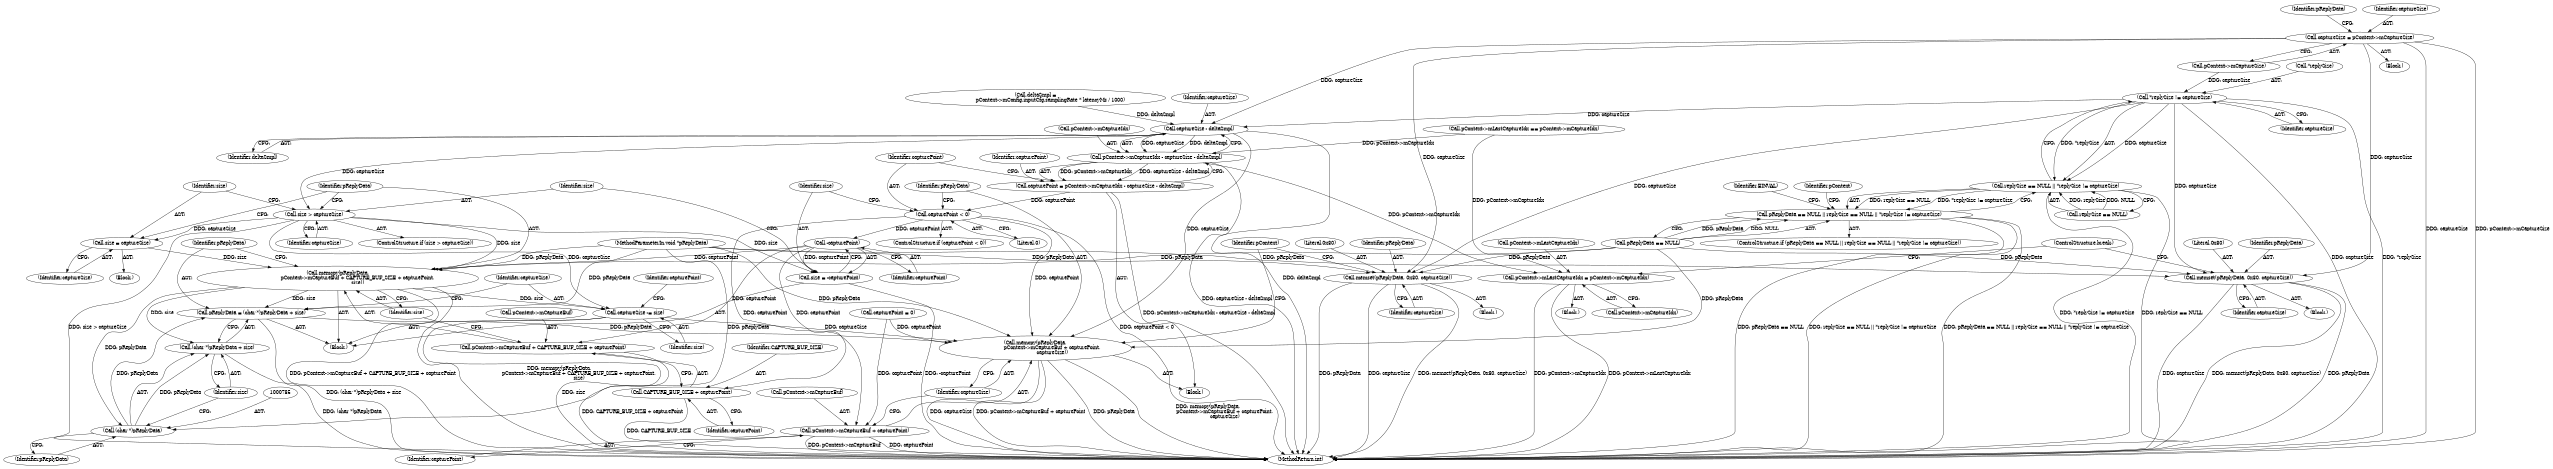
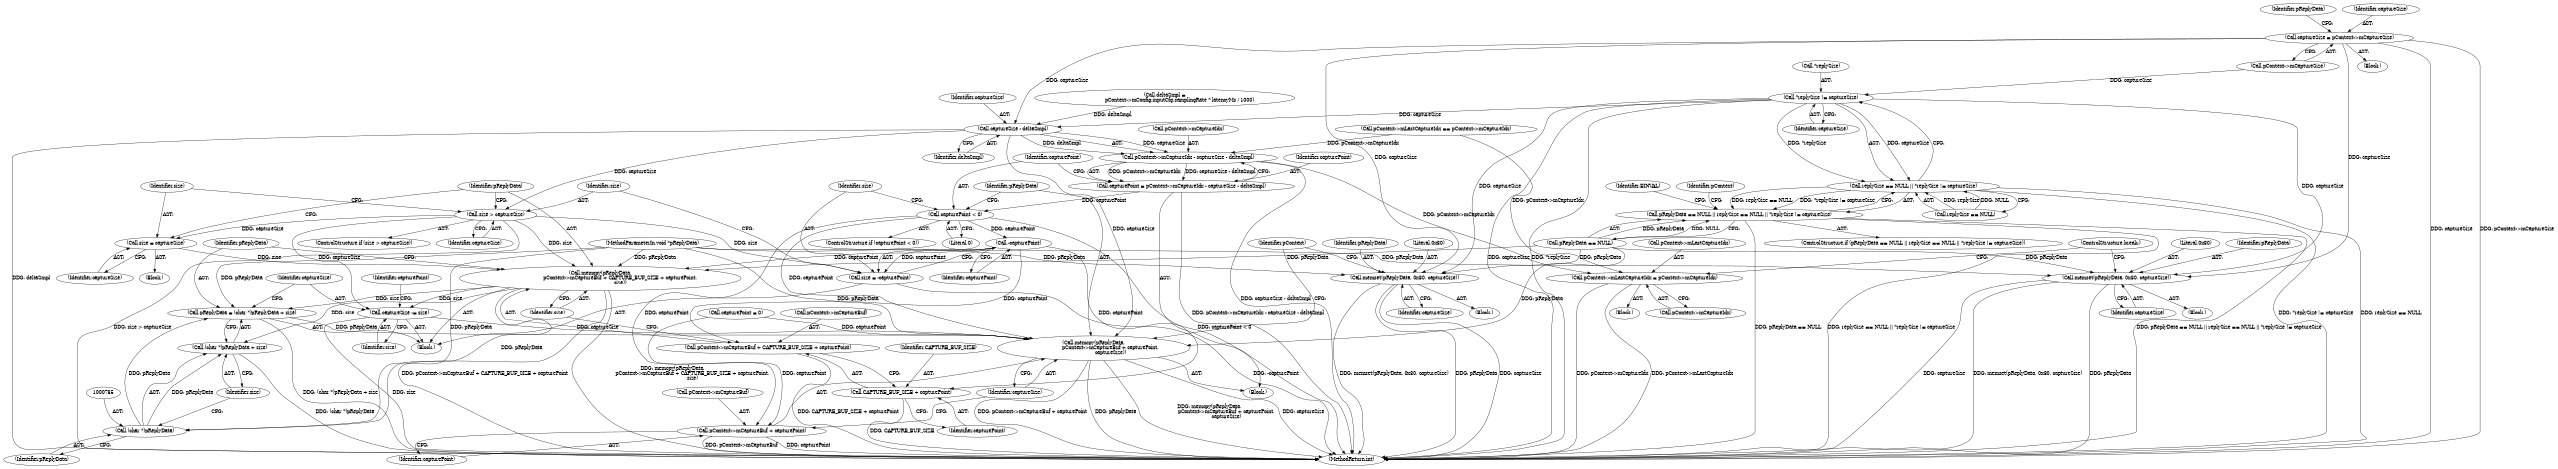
(1227, 148) -> none
